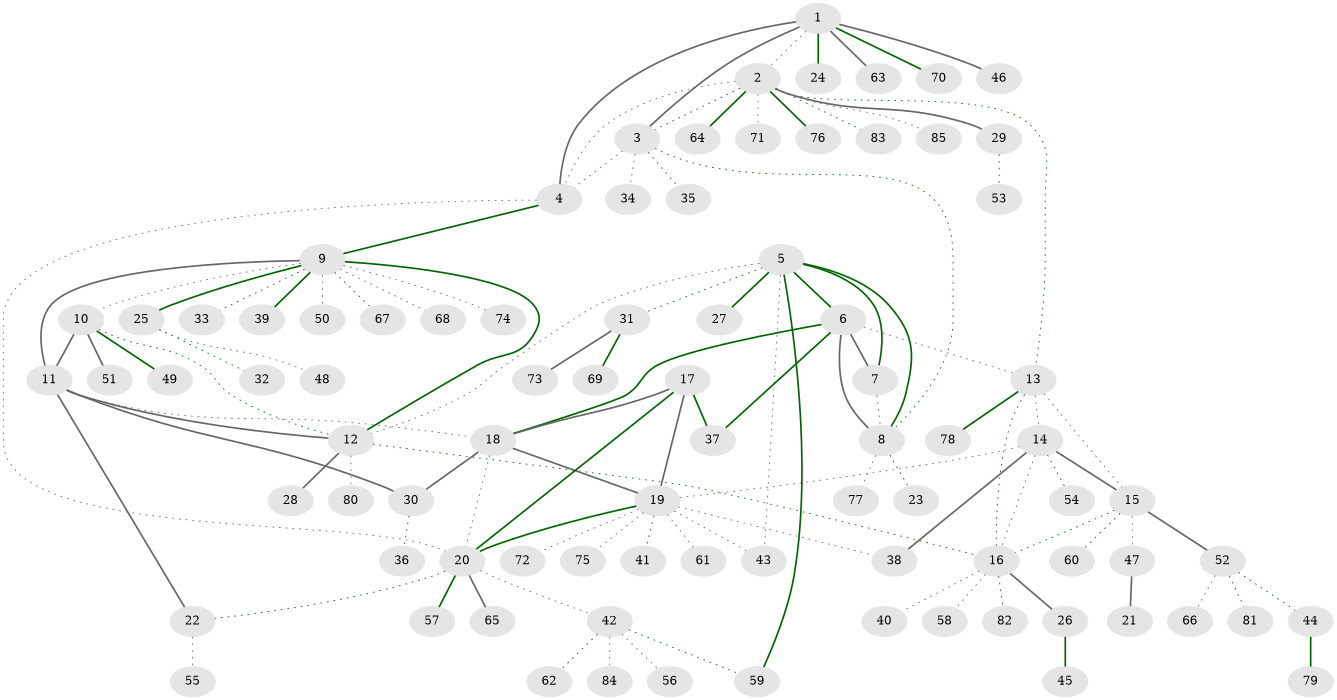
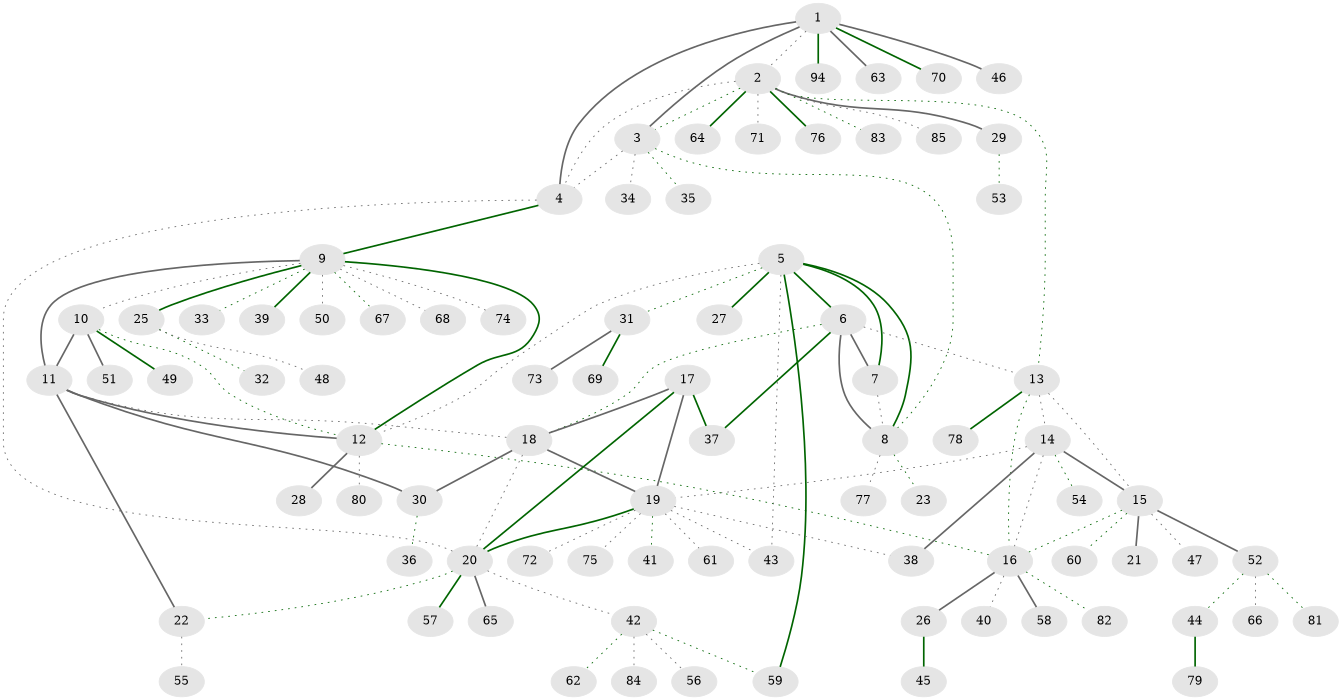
(818, 79) -> (818, 79)
(661, 364) -> (676, 358)
(971, 591) -> (1027, 591)
(1131, 591) -> (1137, 531)
